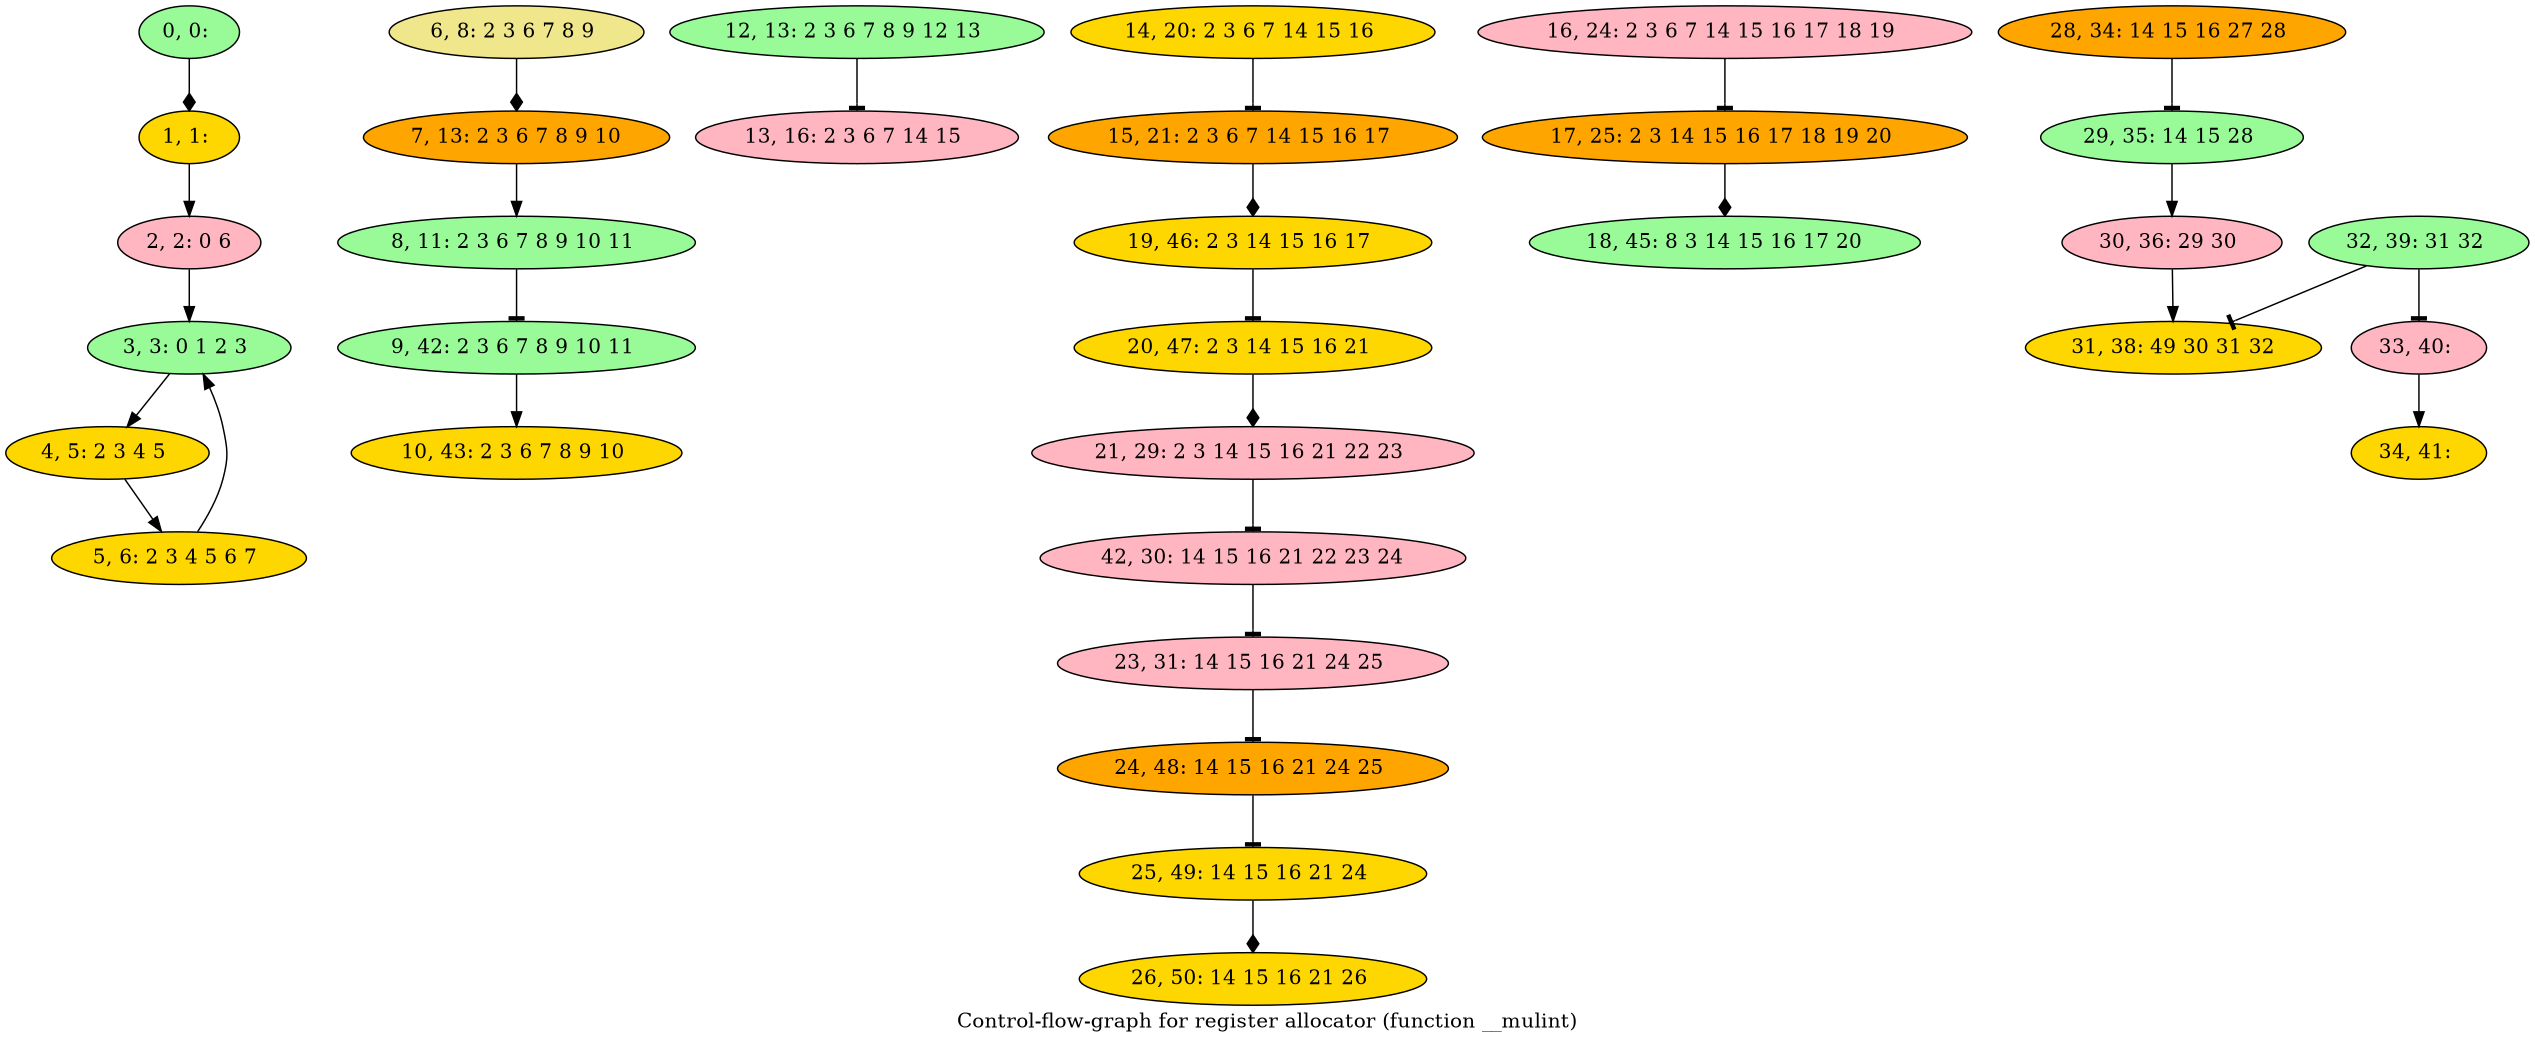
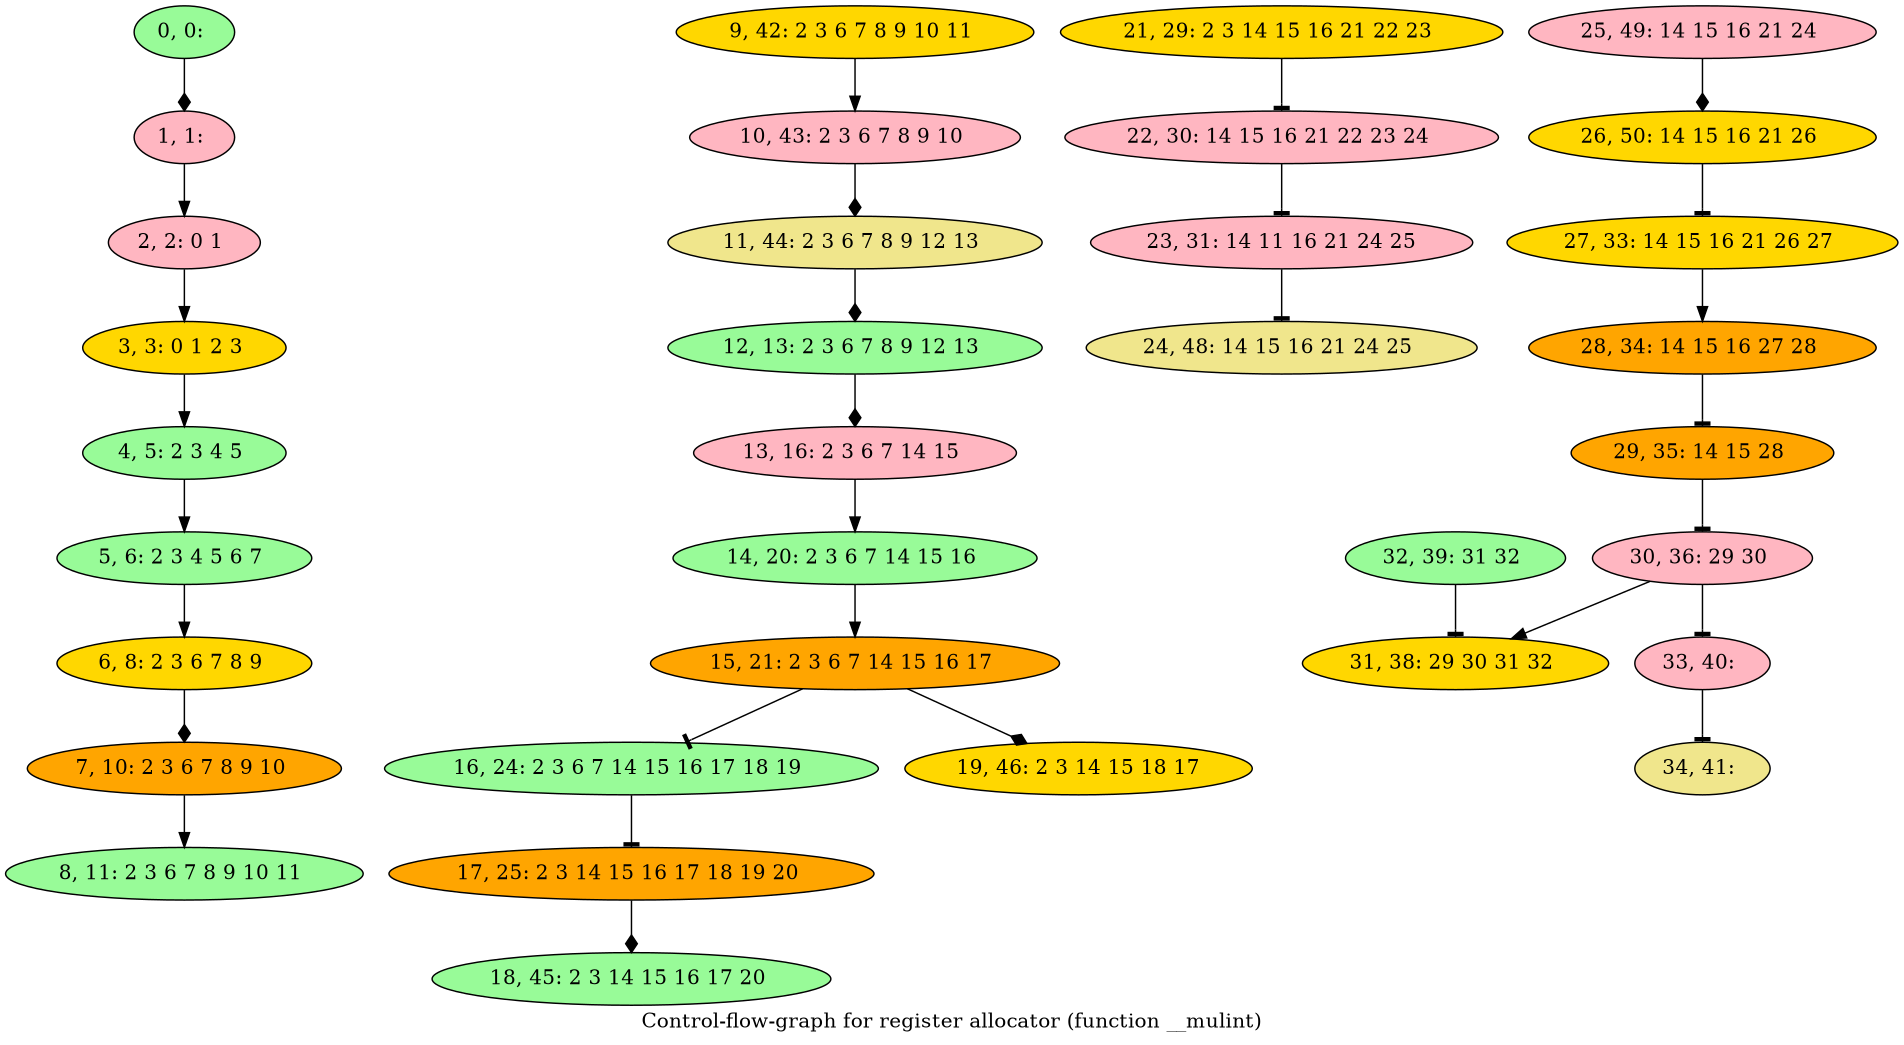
(517, 32) -> (184, 663)
(1253, 32) -> (855, 558)
(1725, 32) -> (631, 769)
(857, 81) -> (855, 392)
(1253, 81) -> (855, 604)
(189, 137) -> (184, 137)
(517, 137) -> (184, 769)
(2172, 137) -> (1702, 453)
(2172, 183) -> (1702, 502)
(189, 243) -> (184, 243)
none -> (855, 243)
(1253, 243) -> (1079, 769)
none -> (1702, 243)
(1725, 243) -> (631, 979)
(517, 292) -> none
(2419, 292) -> (1702, 607)
(189, 348) -> (184, 348)
(517, 348) -> (855, 32)
(1253, 348) -> none
(2173, 348) -> (1456, 663)
(2419, 393) -> (1702, 712)
(107, 453) -> (184, 453)
(517, 453) -> (855, 137)
(1253, 453) -> (1282, 32)
(2419, 453) -> (1702, 769)
(226, 461) -> (184, 604)
none -> (855, 498)
(179, 558) -> (184, 558)
(1253, 558) -> (1282, 137)
(1253, 663) -> (1282, 243)
none -> (747, 714)
(1253, 769) -> (1282, 348)
(1253, 818) -> none
(1253, 874) -> (1702, 32)
